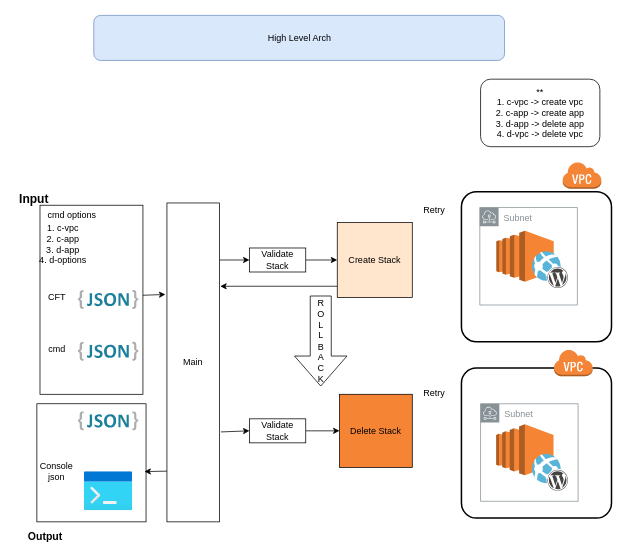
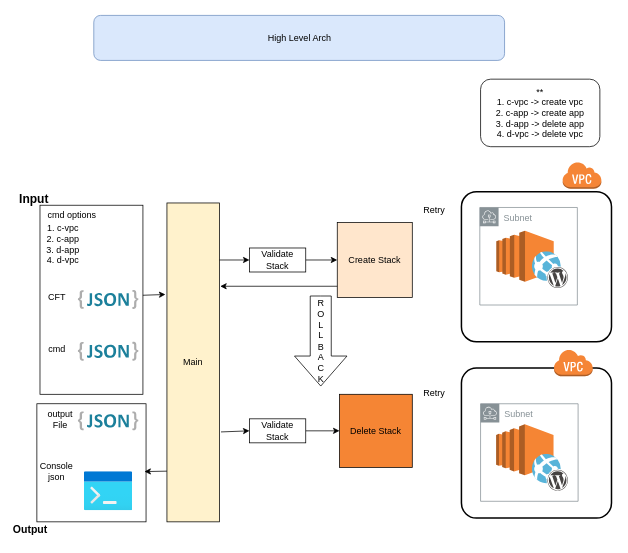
(63, 244) -> (63, 244)
(193, 362) -> (193, 362)
none -> (60, 419)
(45, 537) -> (30, 529)
